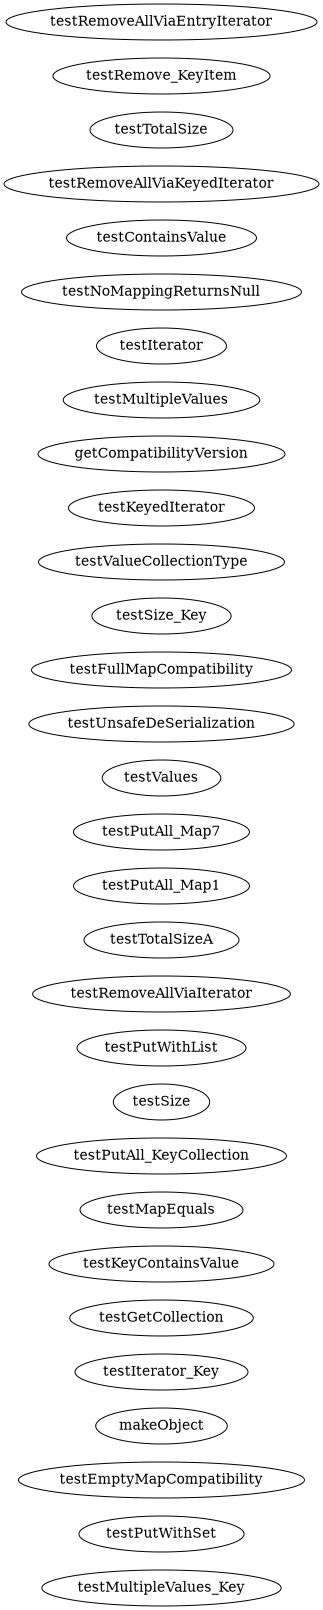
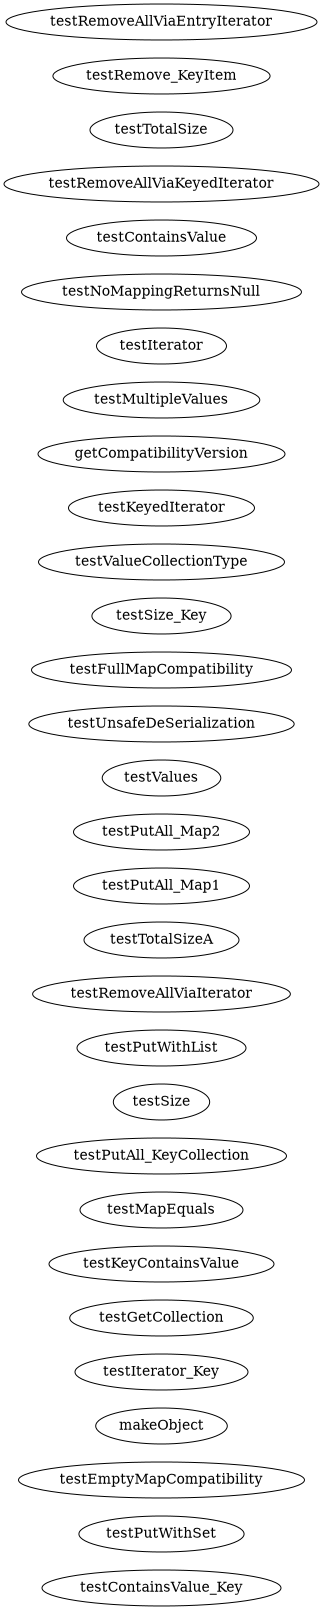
(162, 832) -> (162, 832)
(162, 1588) -> (162, 1588)
